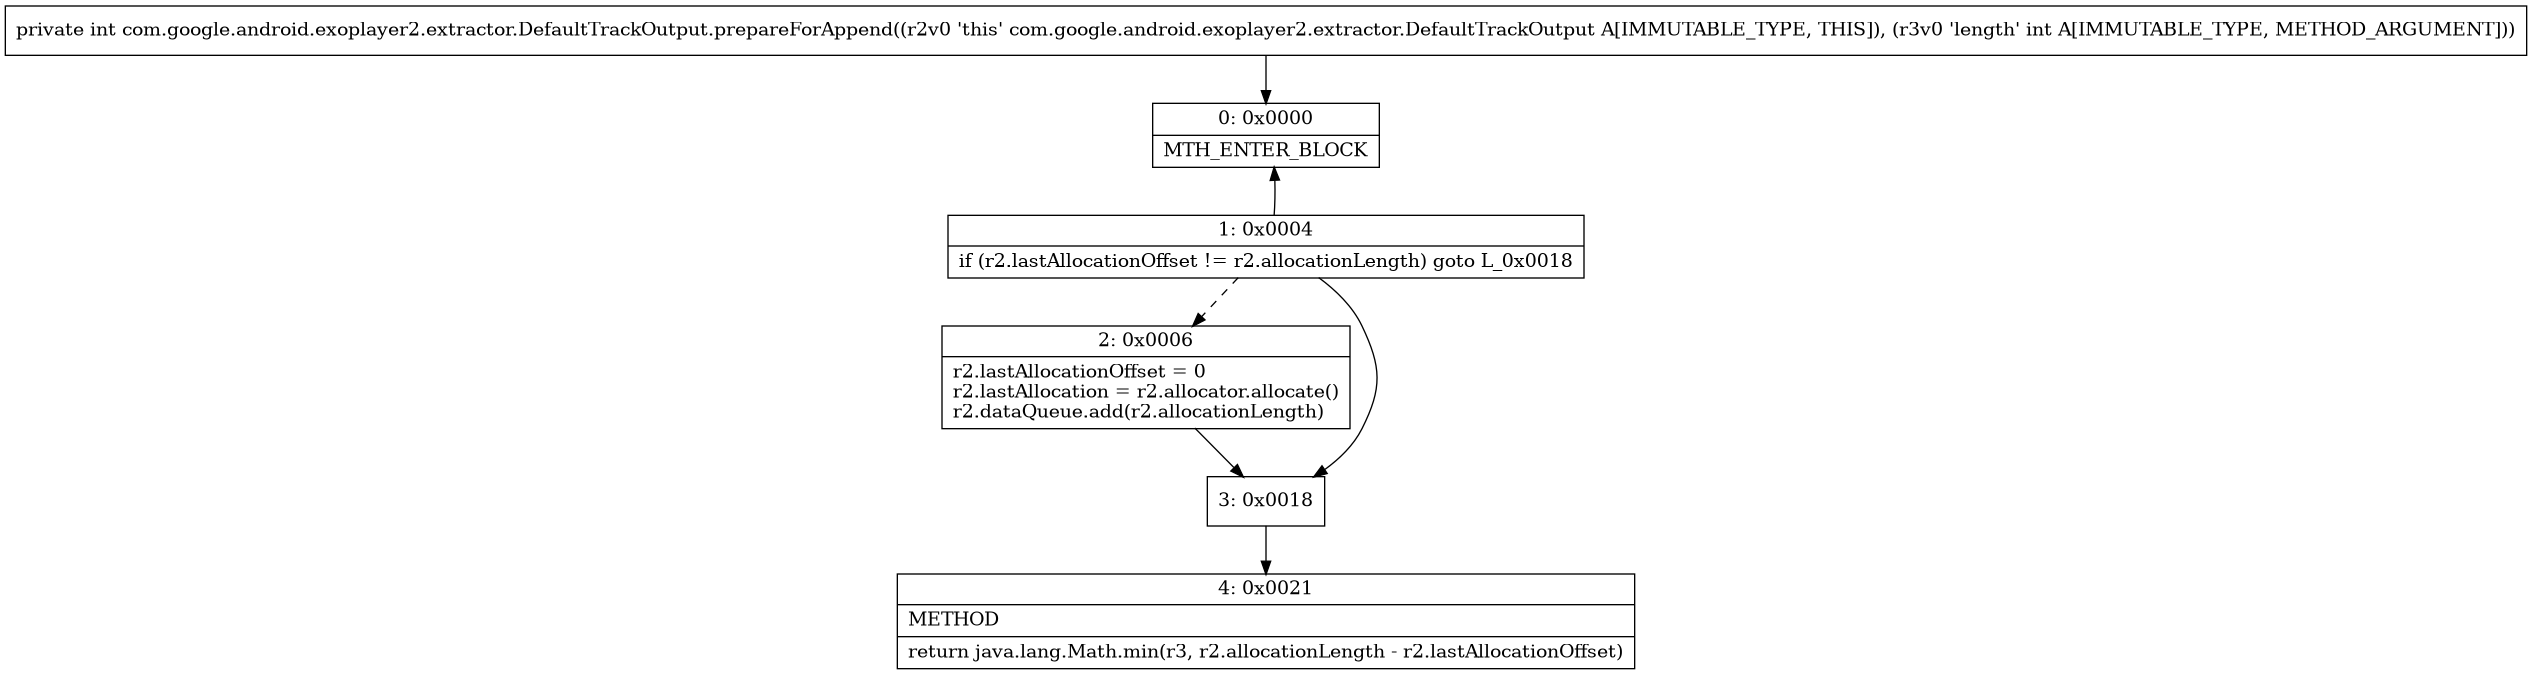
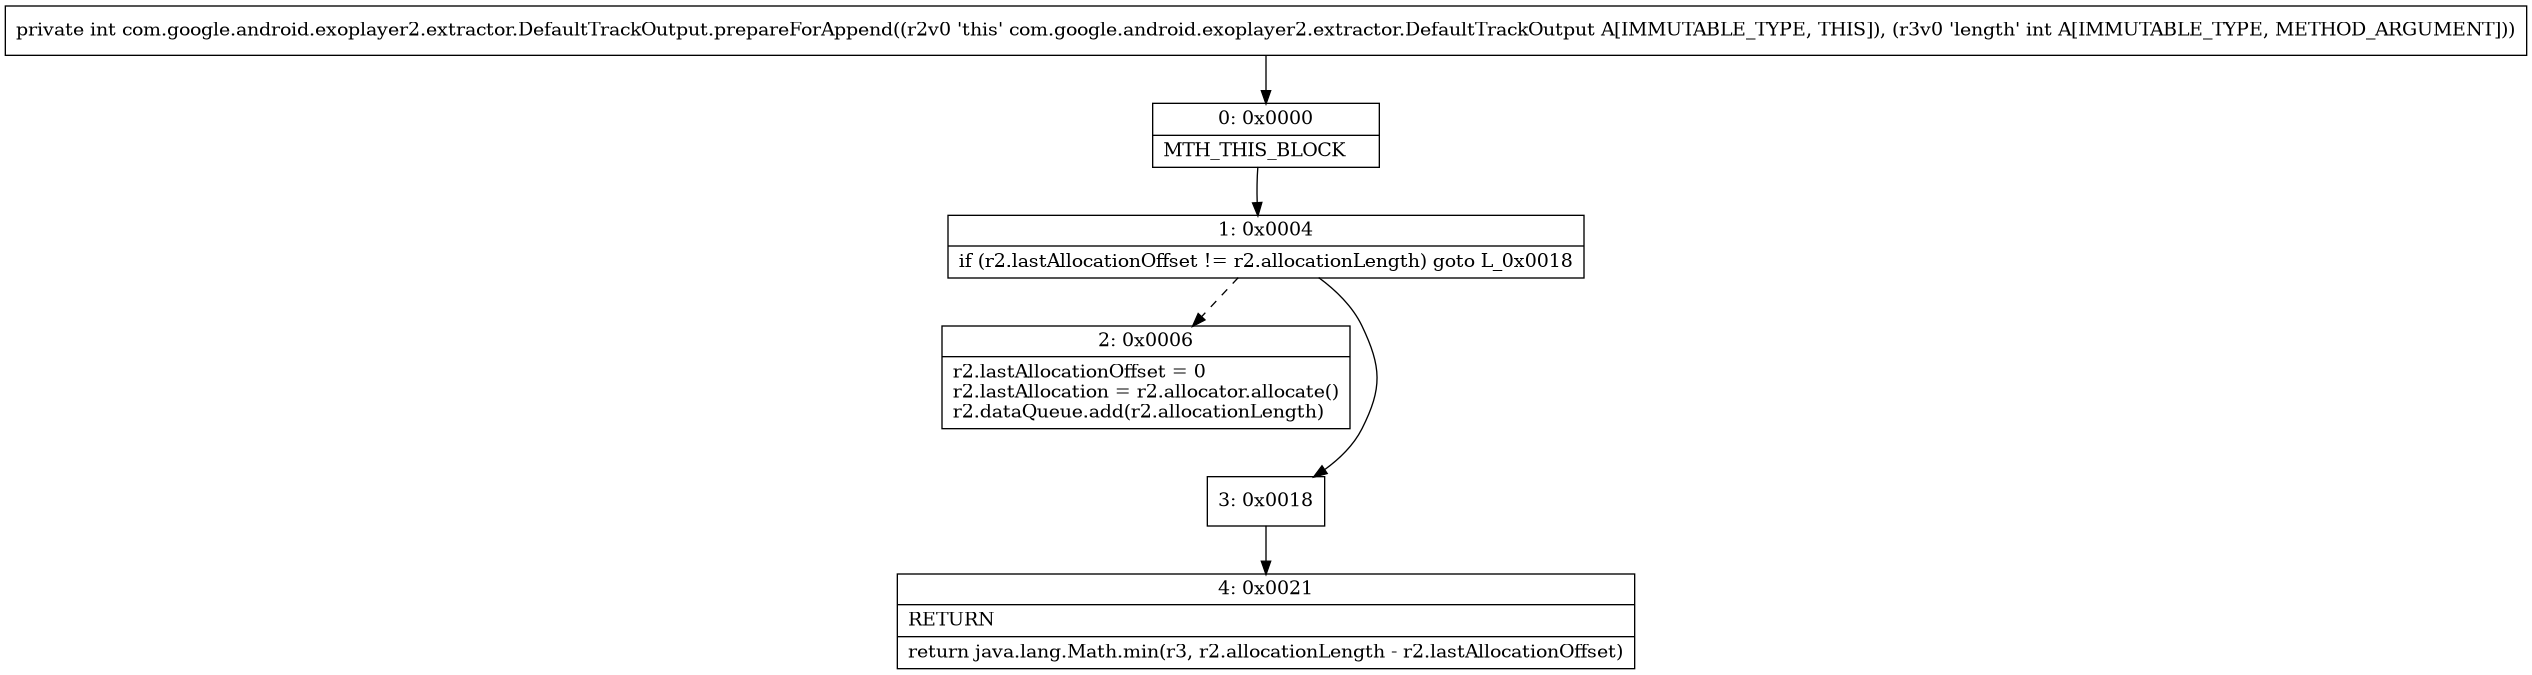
(1266, 151) -> (1255, 151)
(1275, 198) -> (1257, 185)
(1214, 448) -> none
(954, 620) -> (951, 620)
